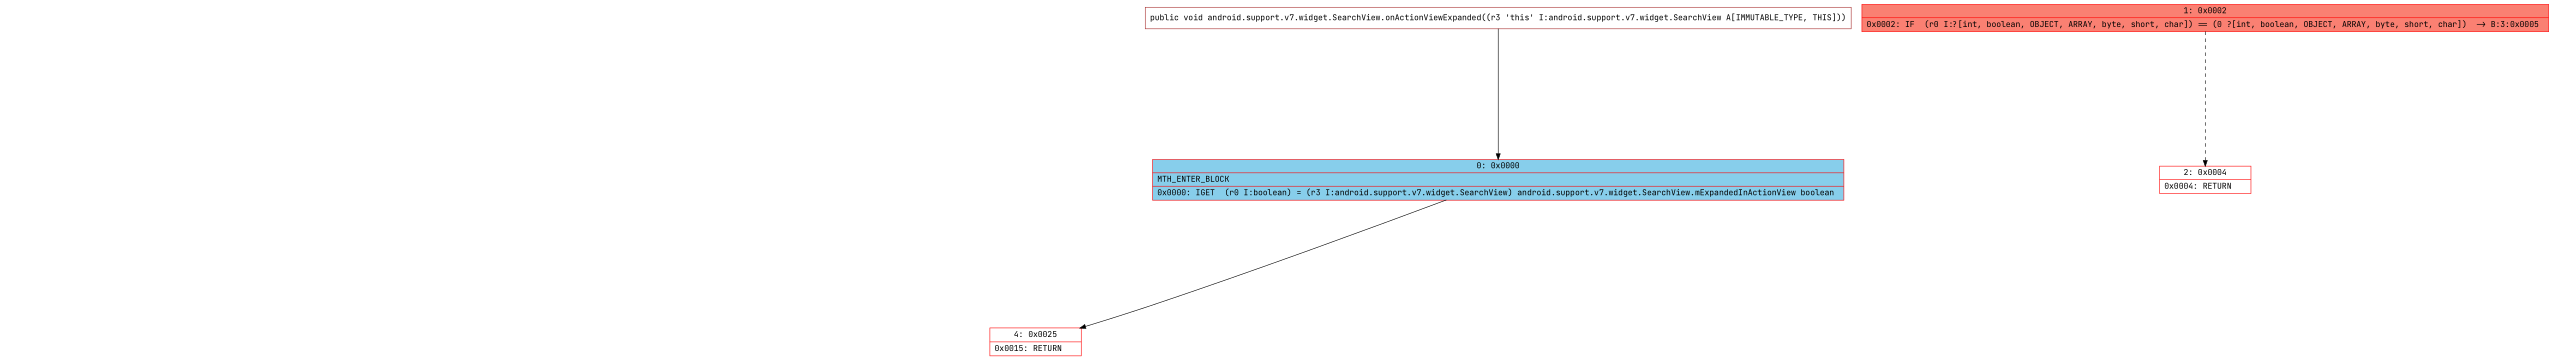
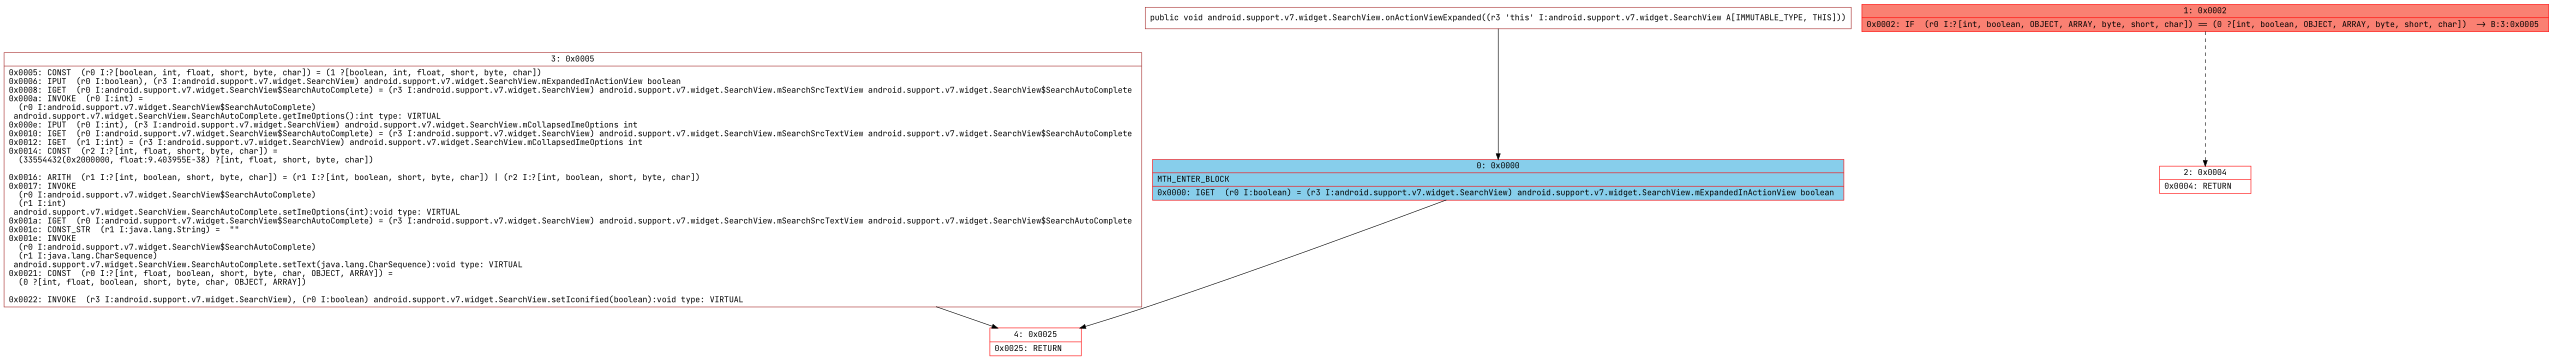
none -> (573, 180)
(1036, 349) -> (1036, 349)
